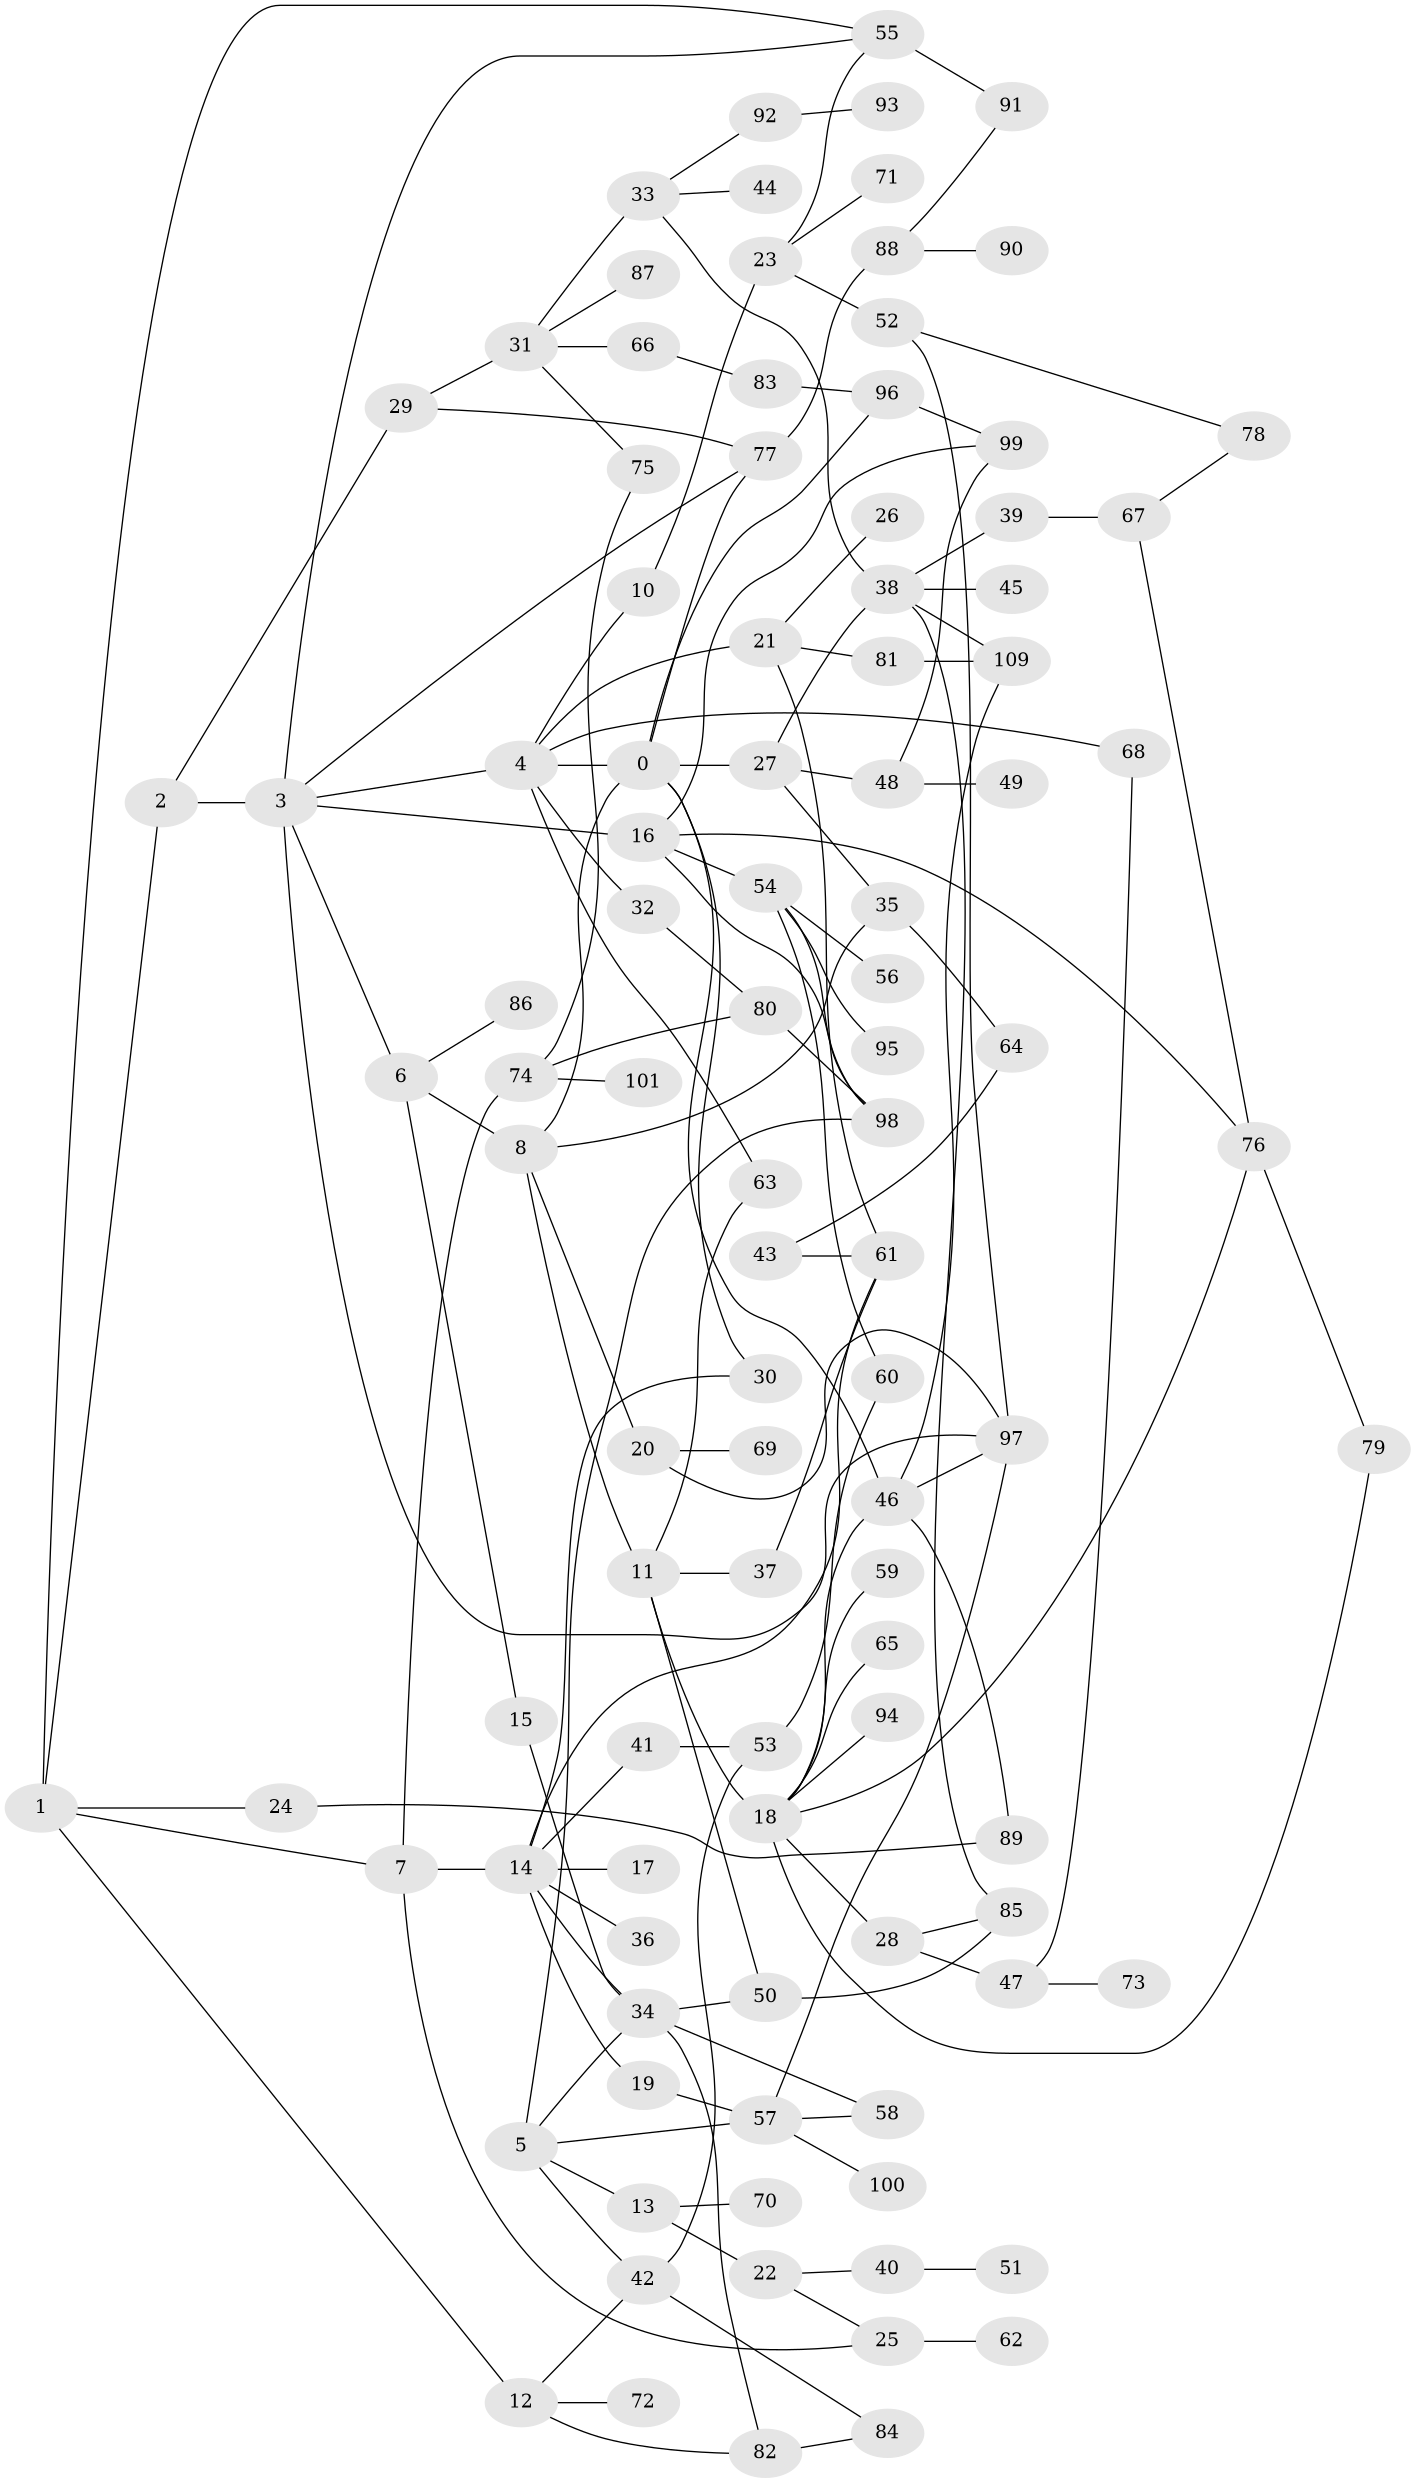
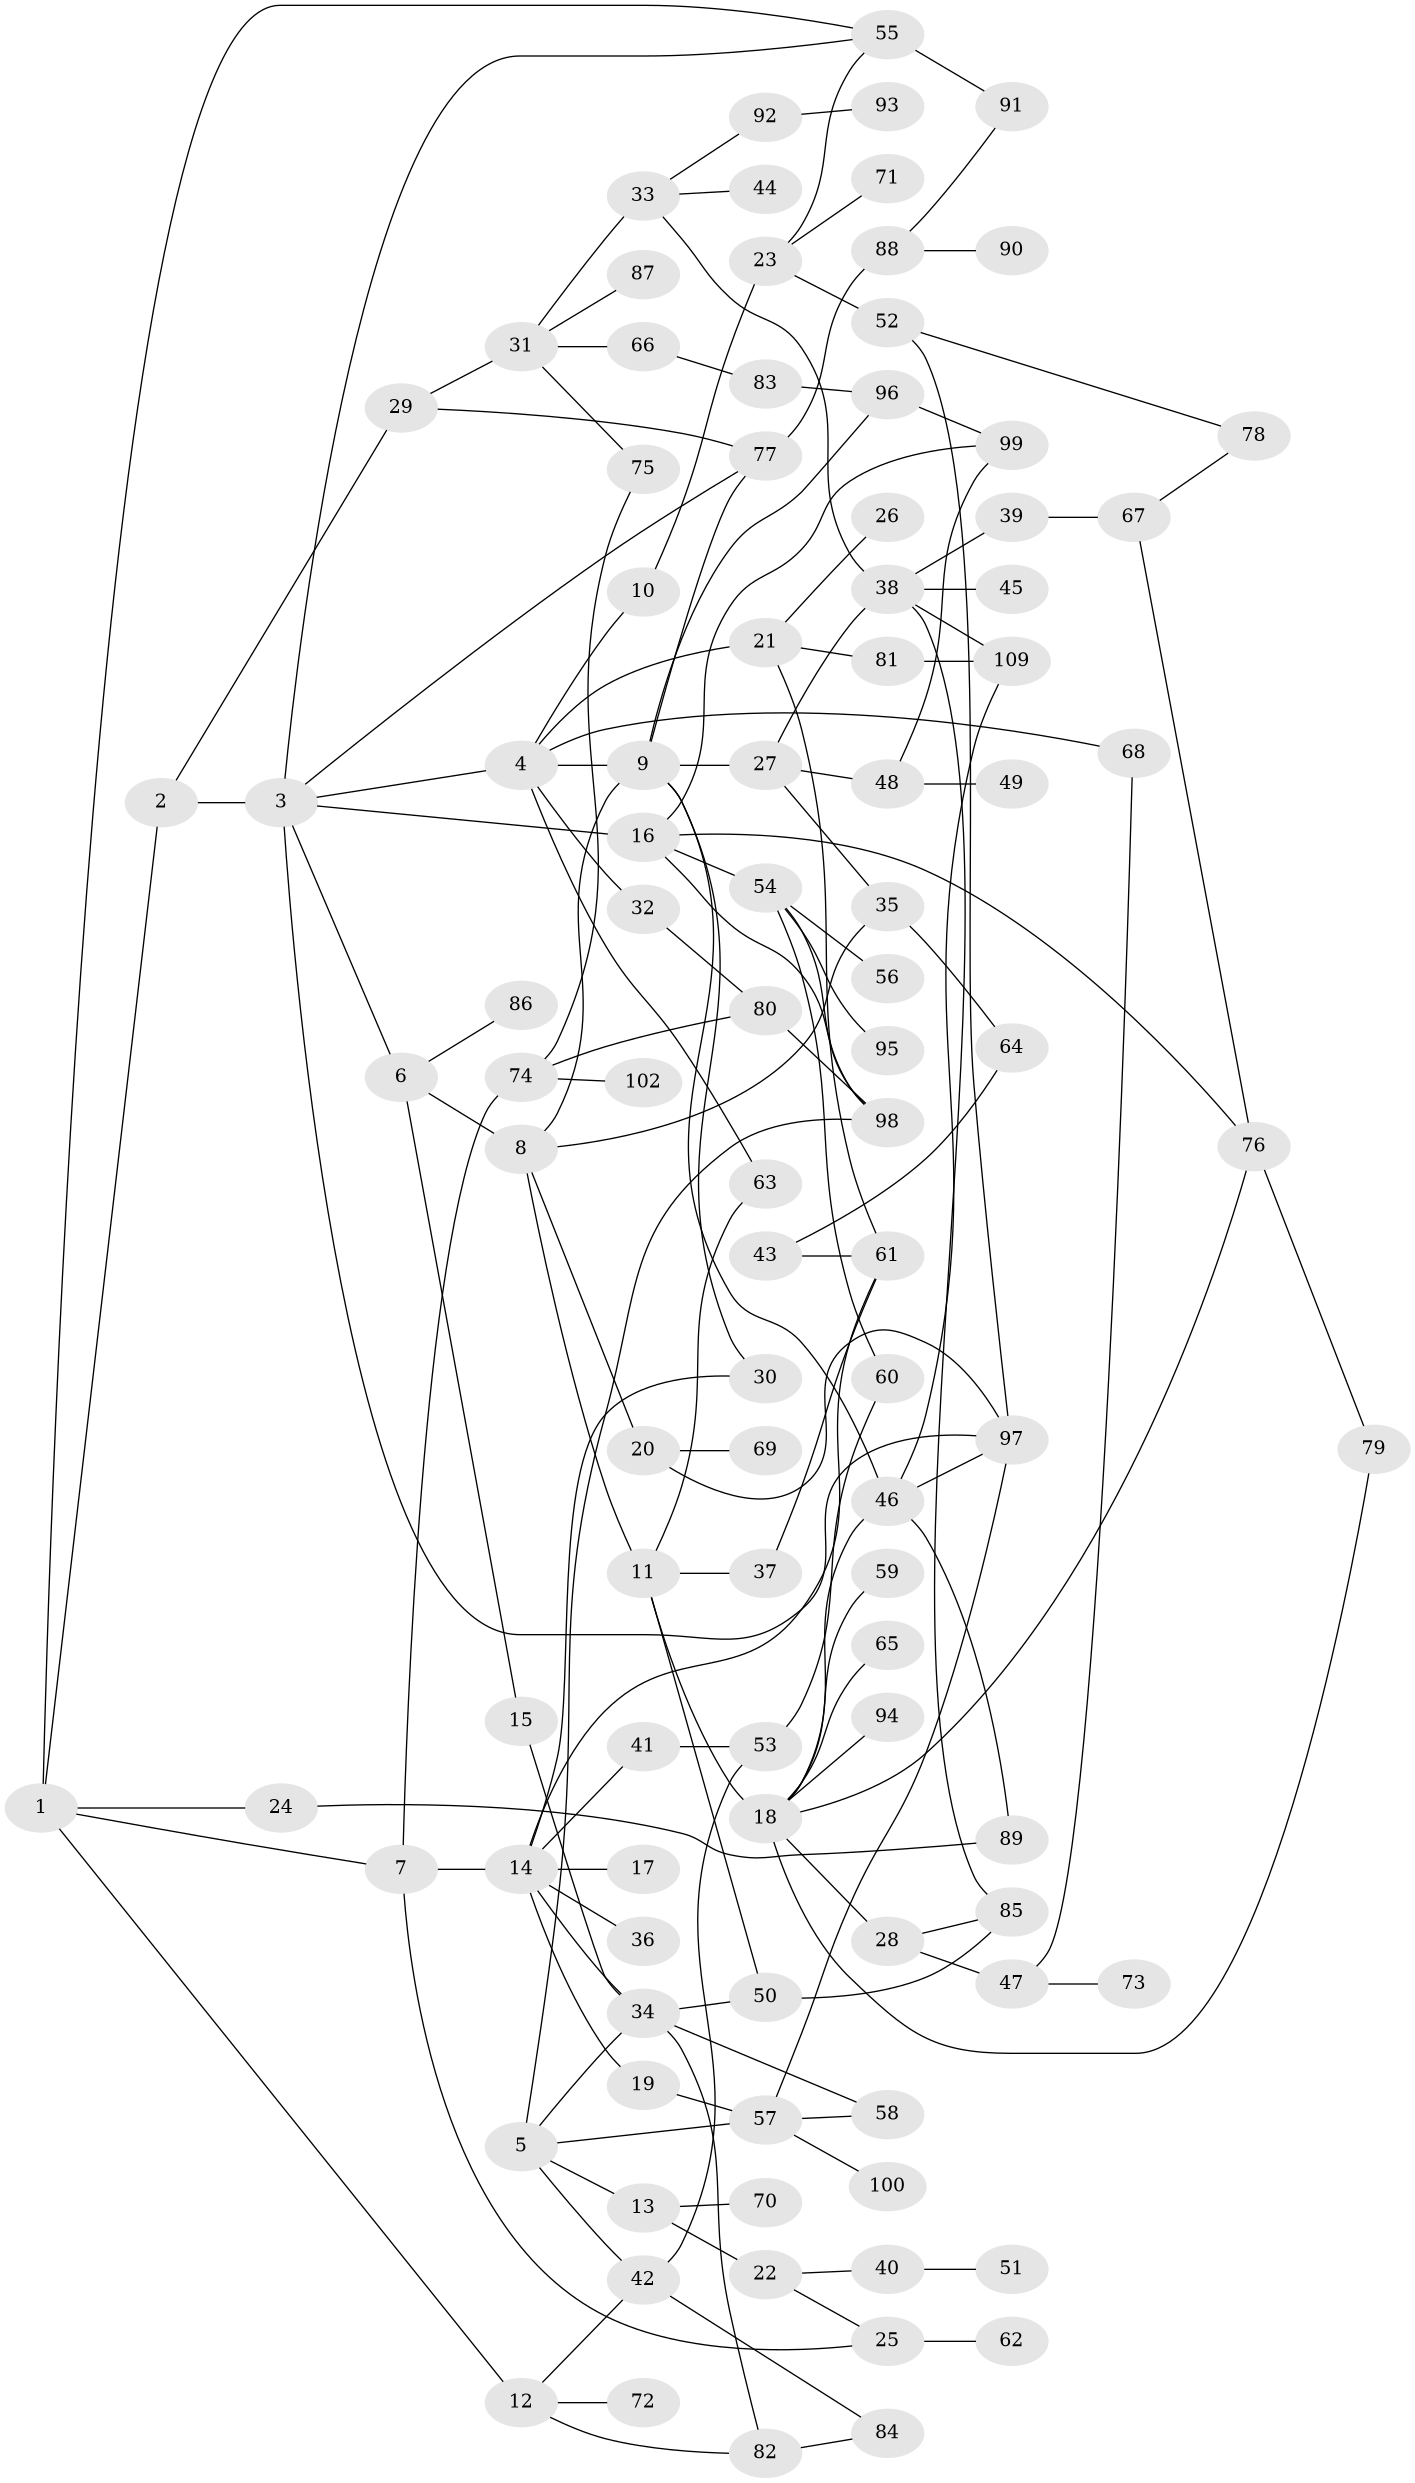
(643, 765) -> (643, 765)
(643, 1083) -> (643, 1083)
